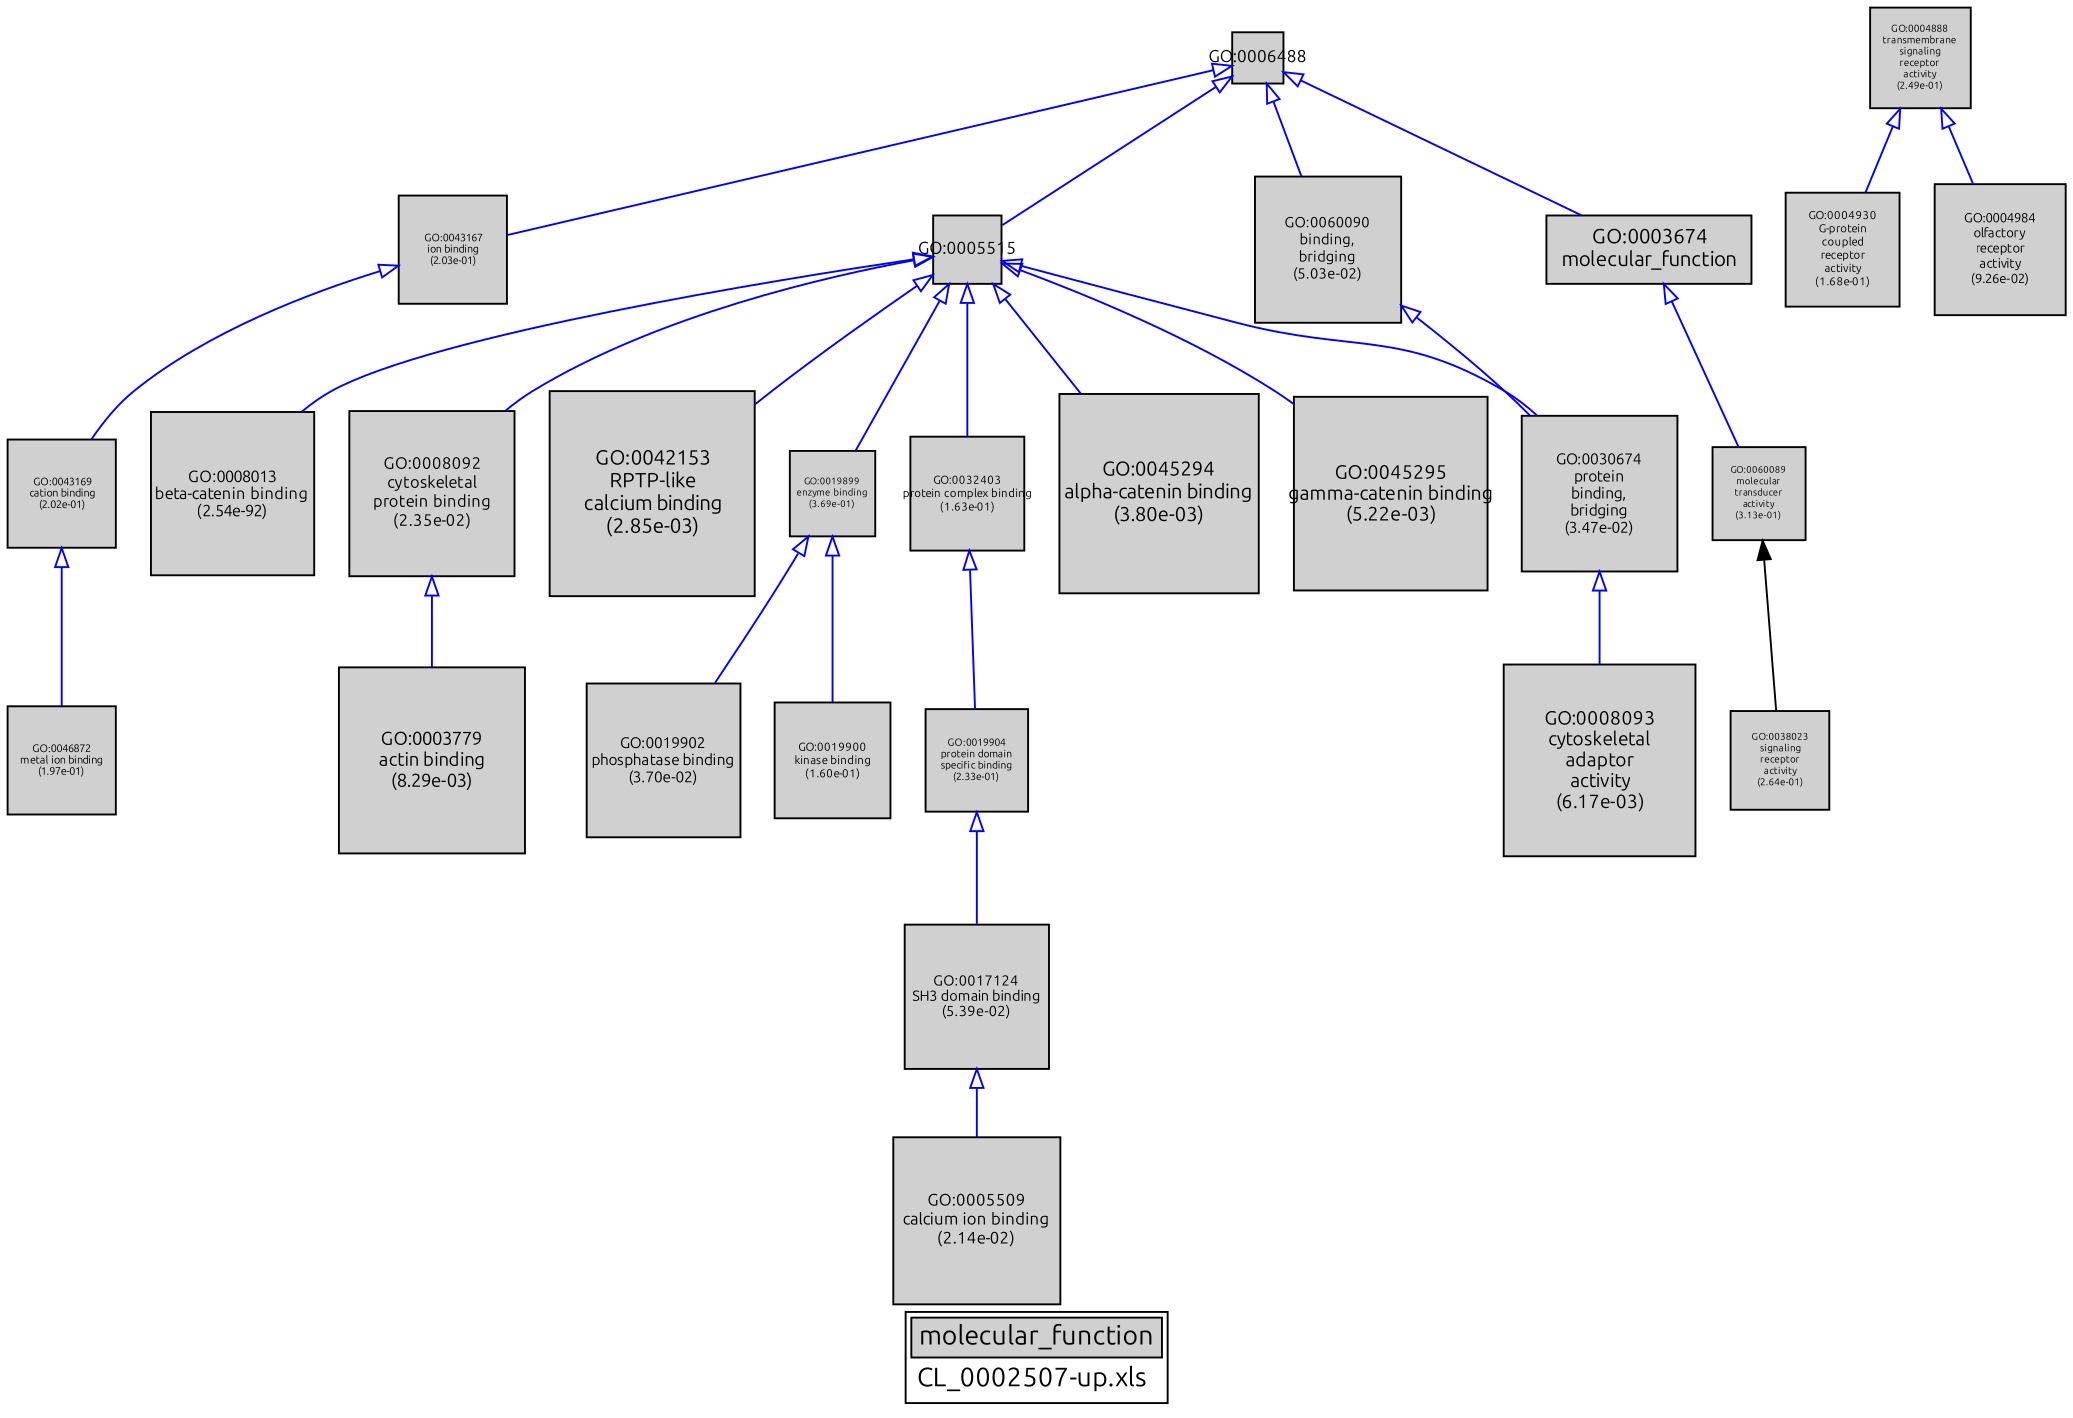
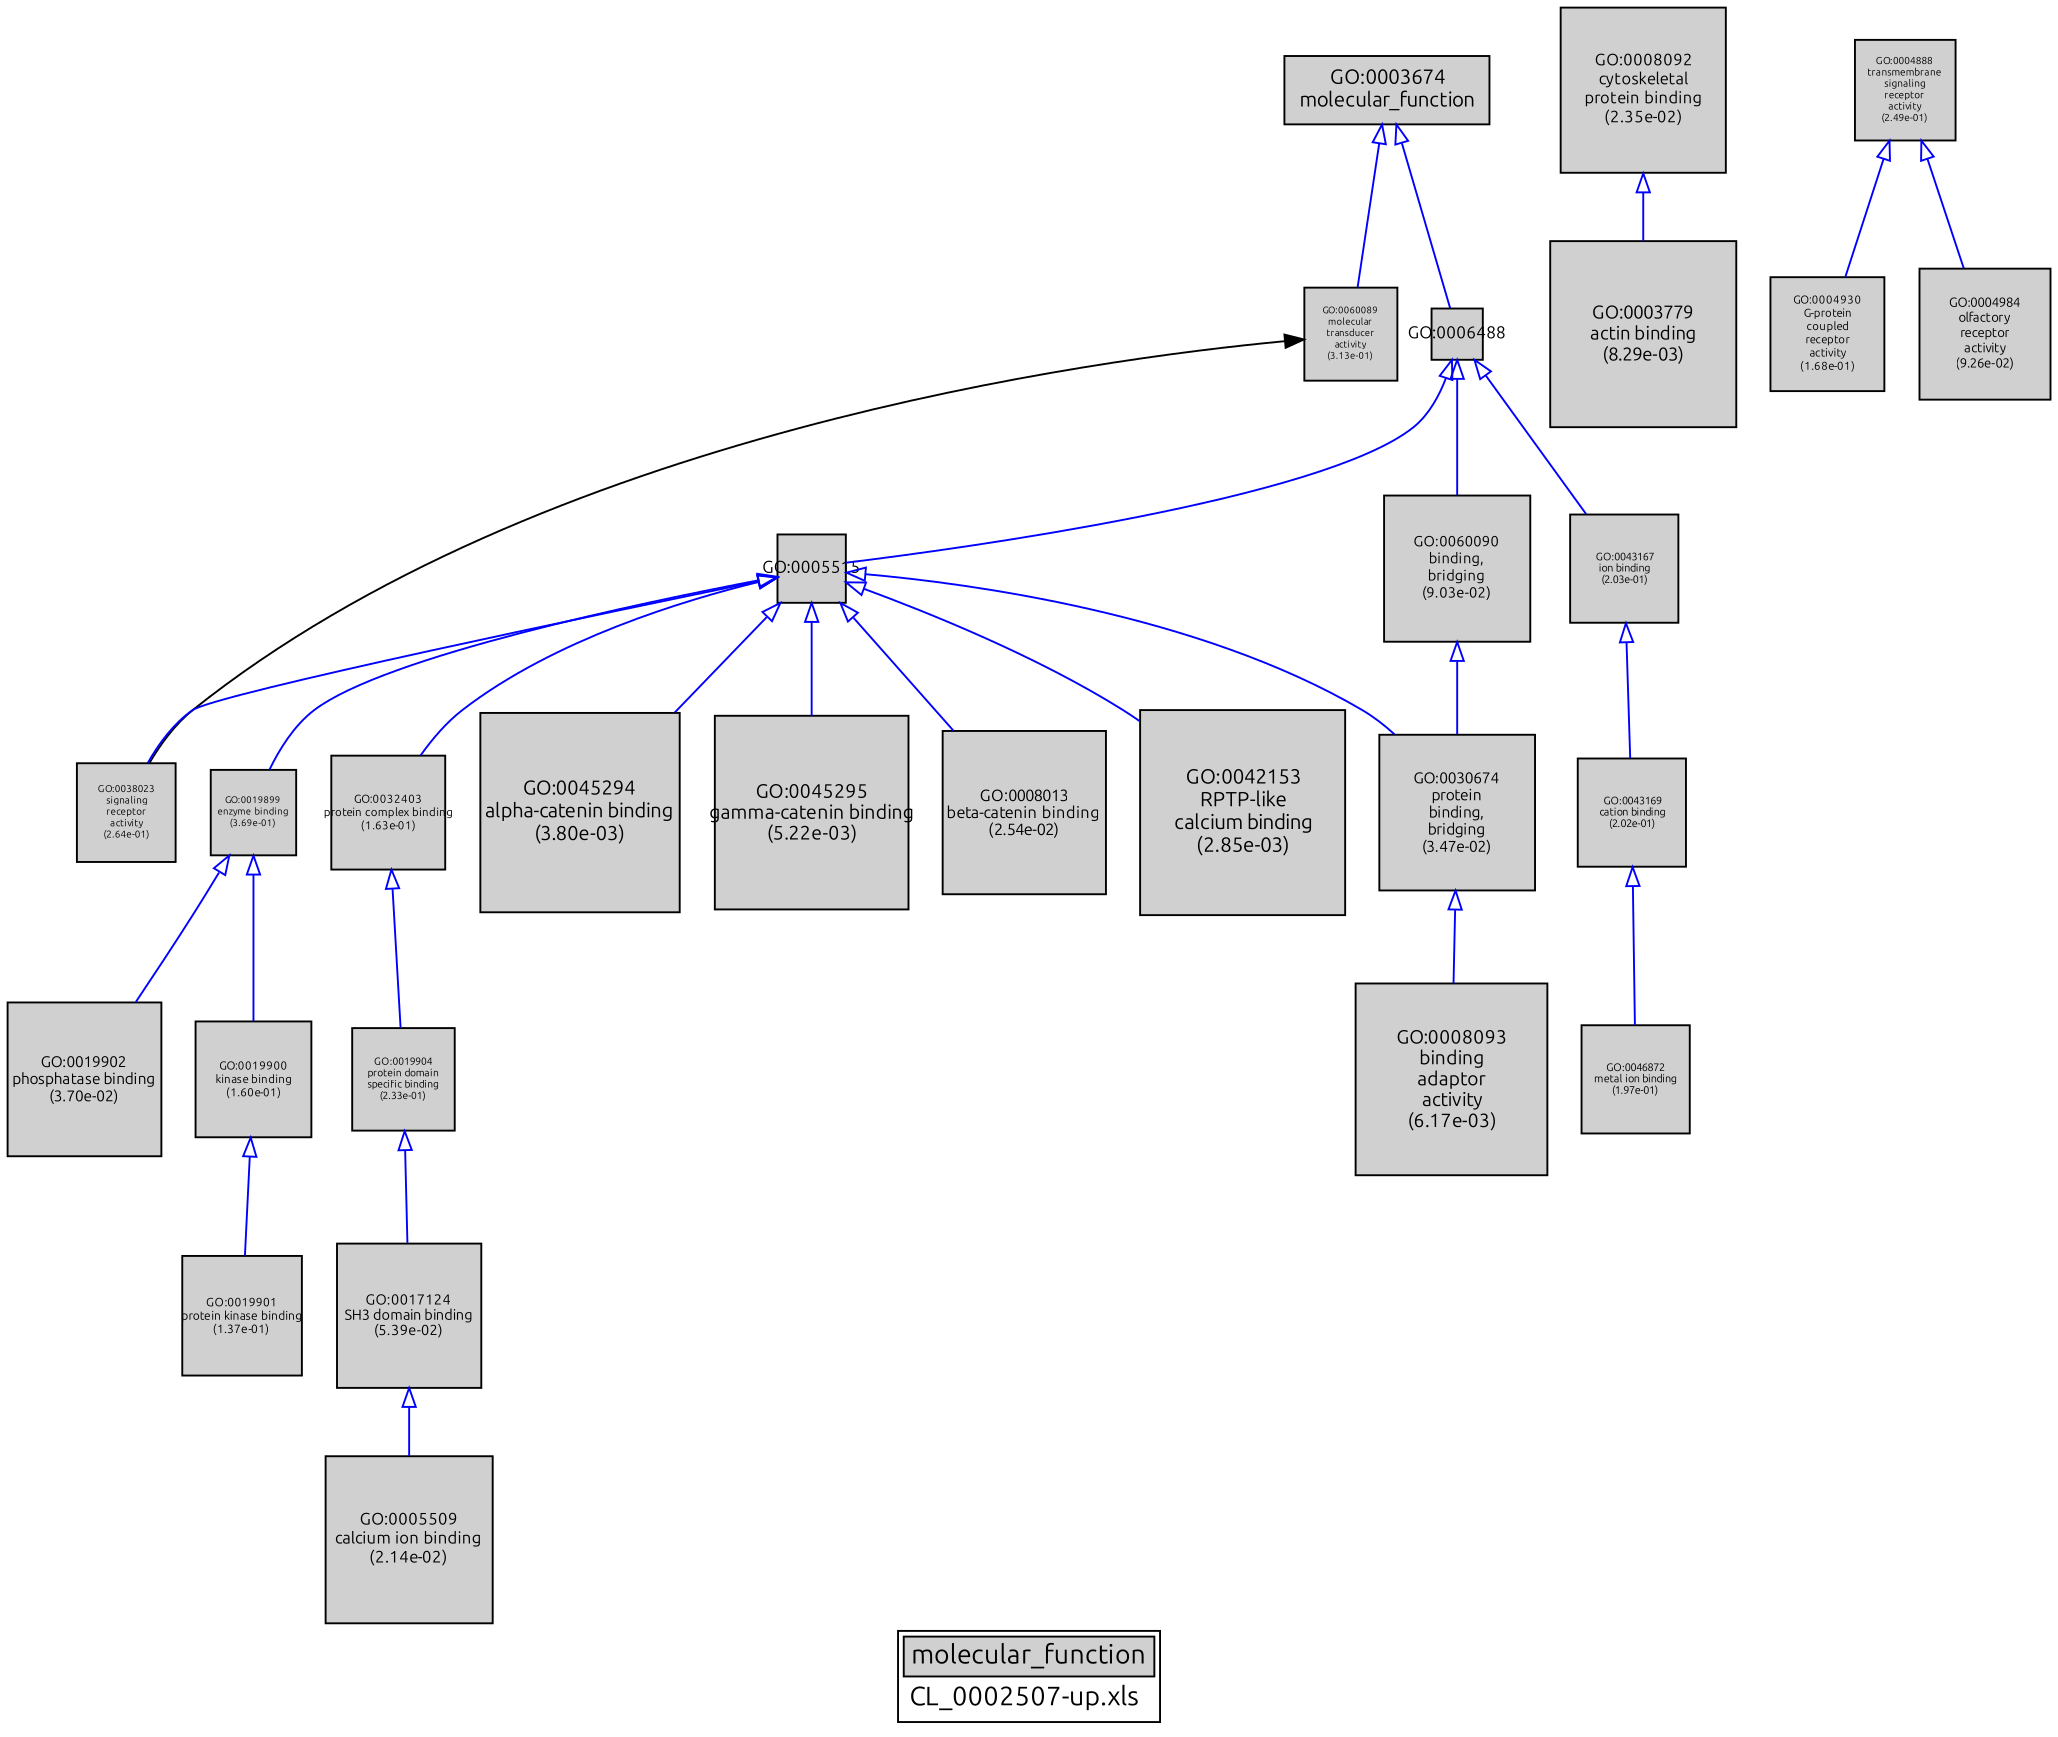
(1441, 148) -> (1426, 226)
(1328, 274) -> (1457, 593)
(702, 315) -> (393, 659)
(233, 511) -> (1024, 830)
(1601, 740) -> (1452, 1059)
none -> (242, 1316)
